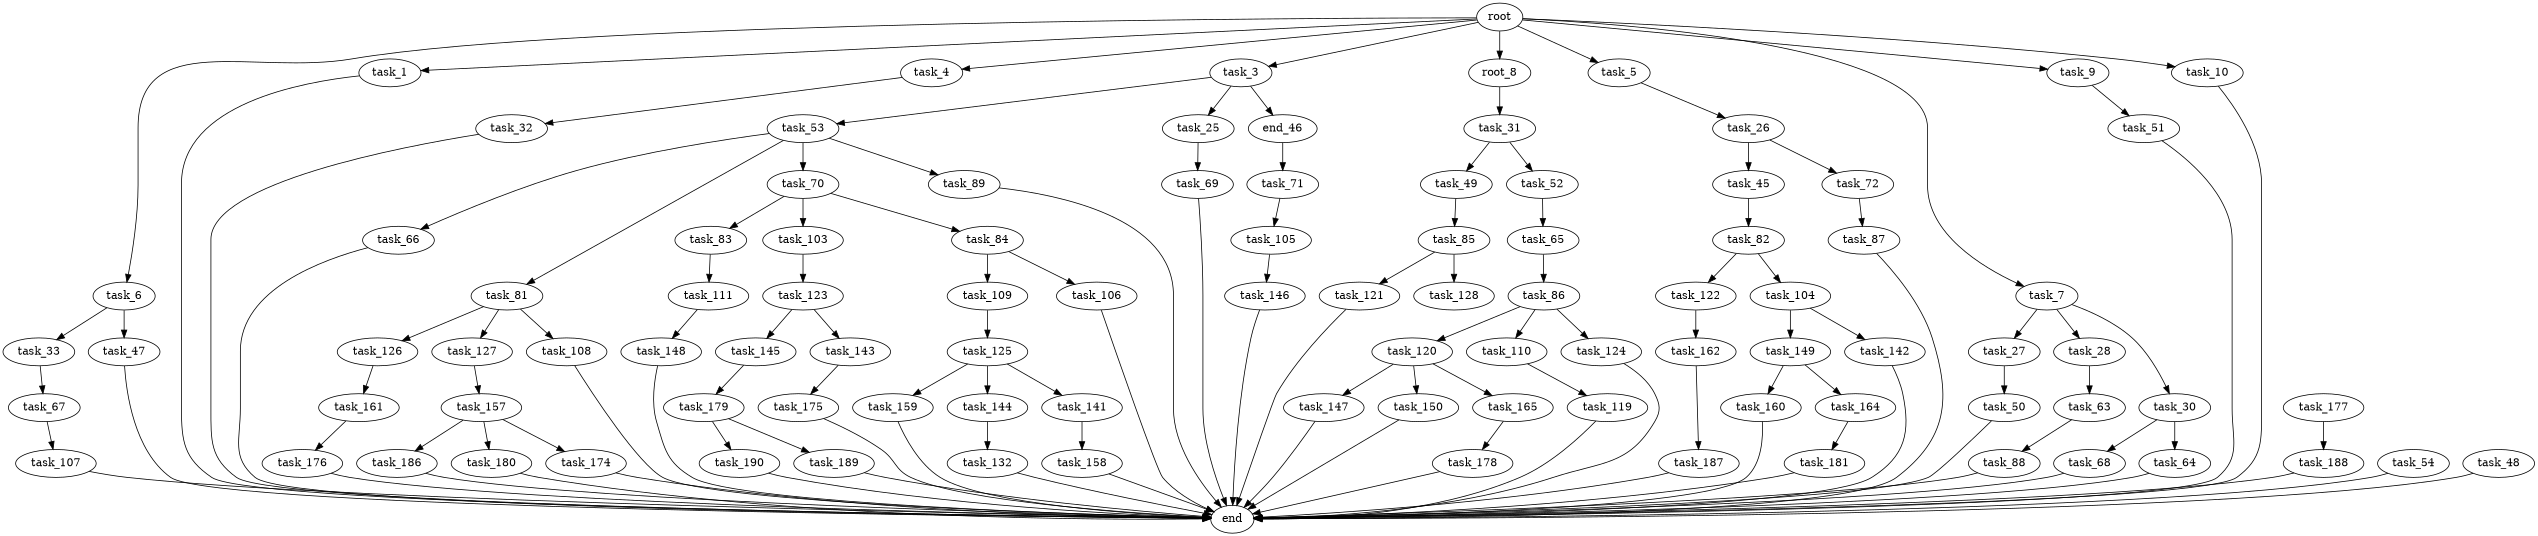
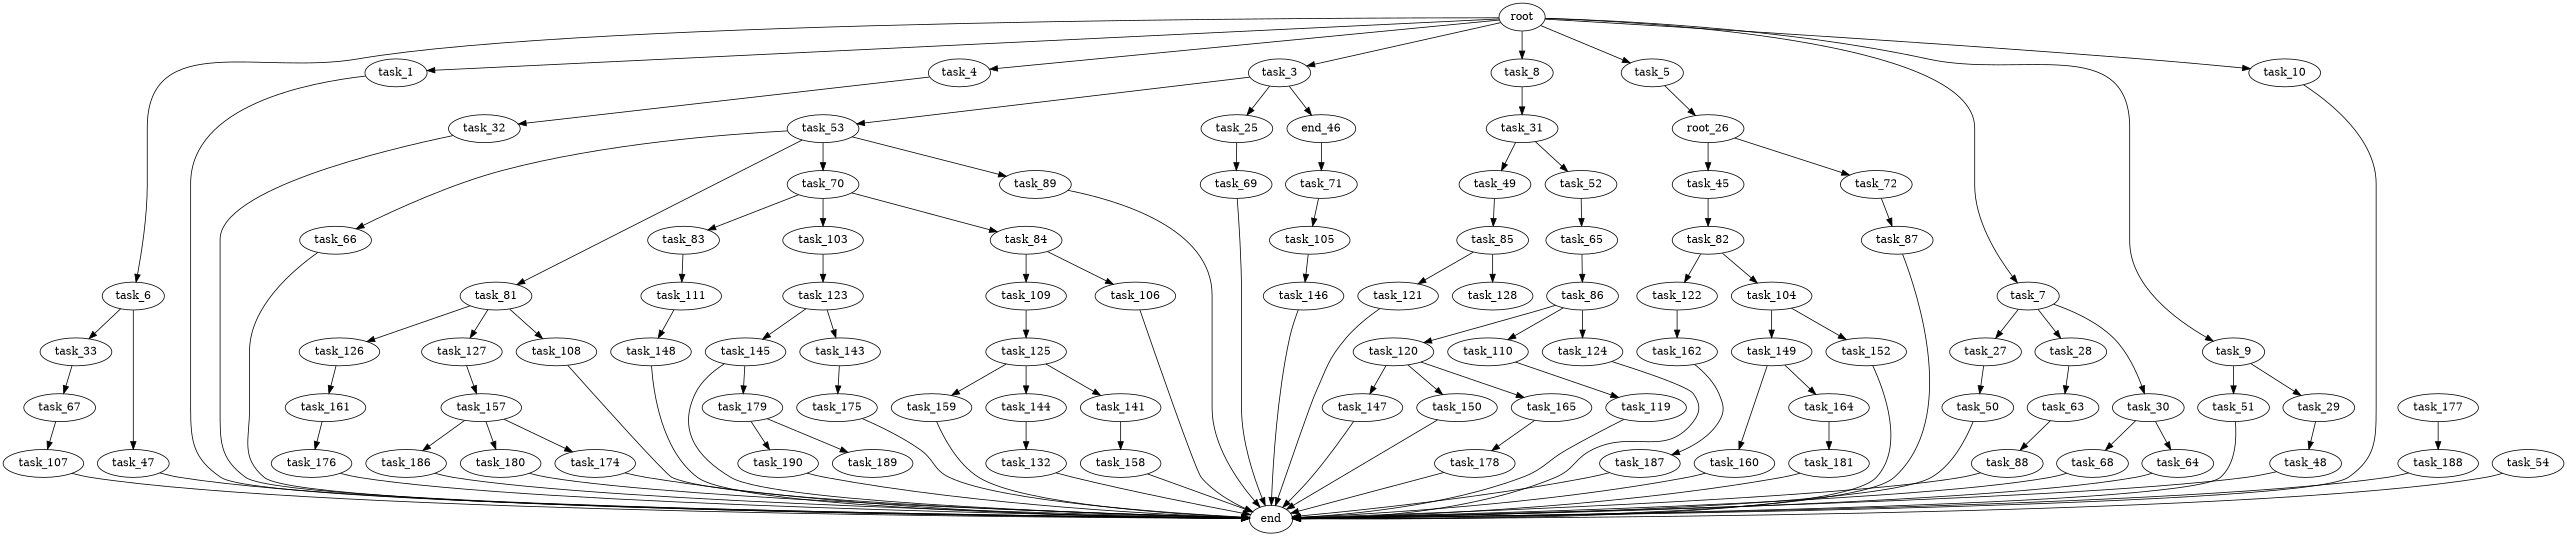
(1500, 73) -> (1522, 73)
(1748, 129) -> (1708, 129)
(1885, 352) -> (1866, 352)
none -> (2319, 408)
(1033, 499) -> (782, 490)
